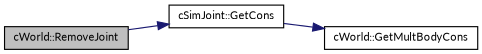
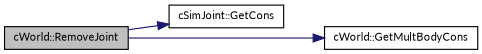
(298, 25) -> (221, 38)
